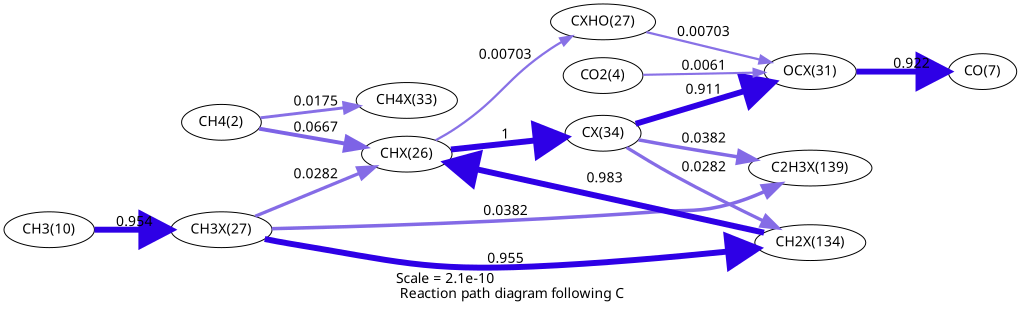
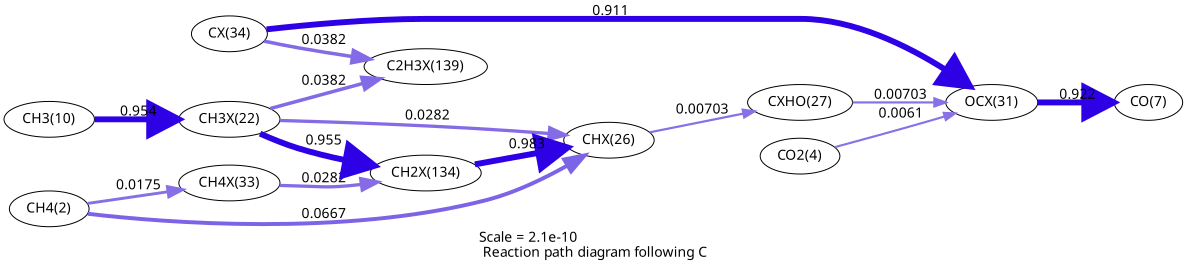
(493, 145) -> none
(694, 186) -> (320, 187)
(221, 230) -> (229, 119)
